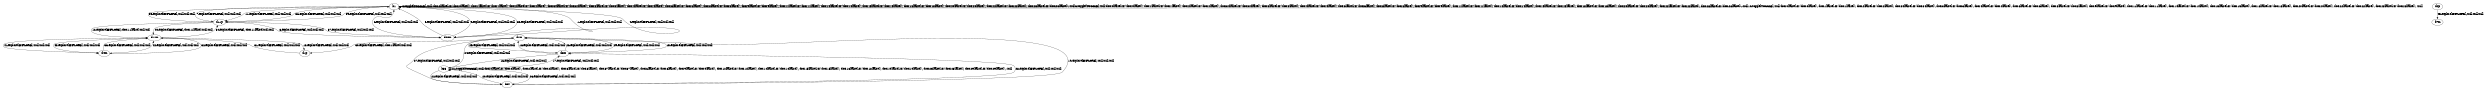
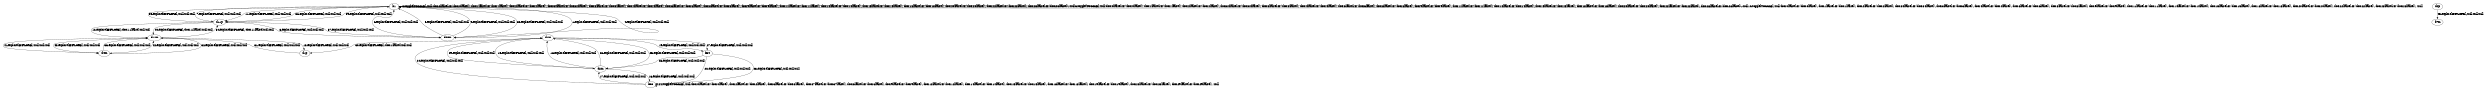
(459, 83) -> none
